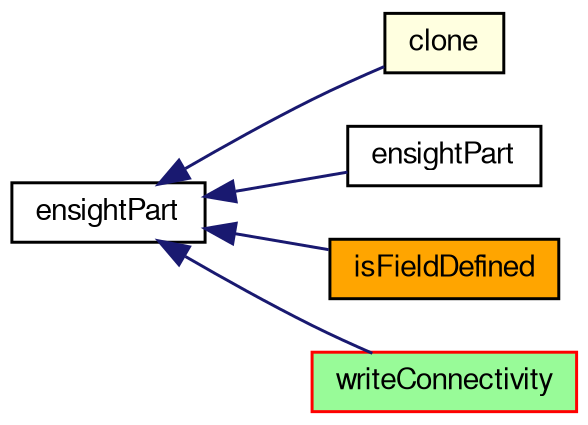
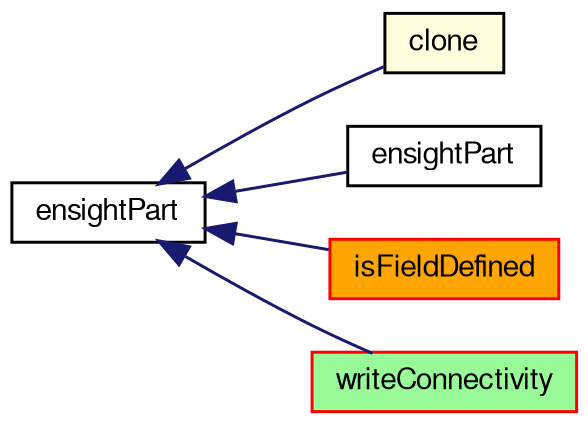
(444, 269) -> (444, 269)
